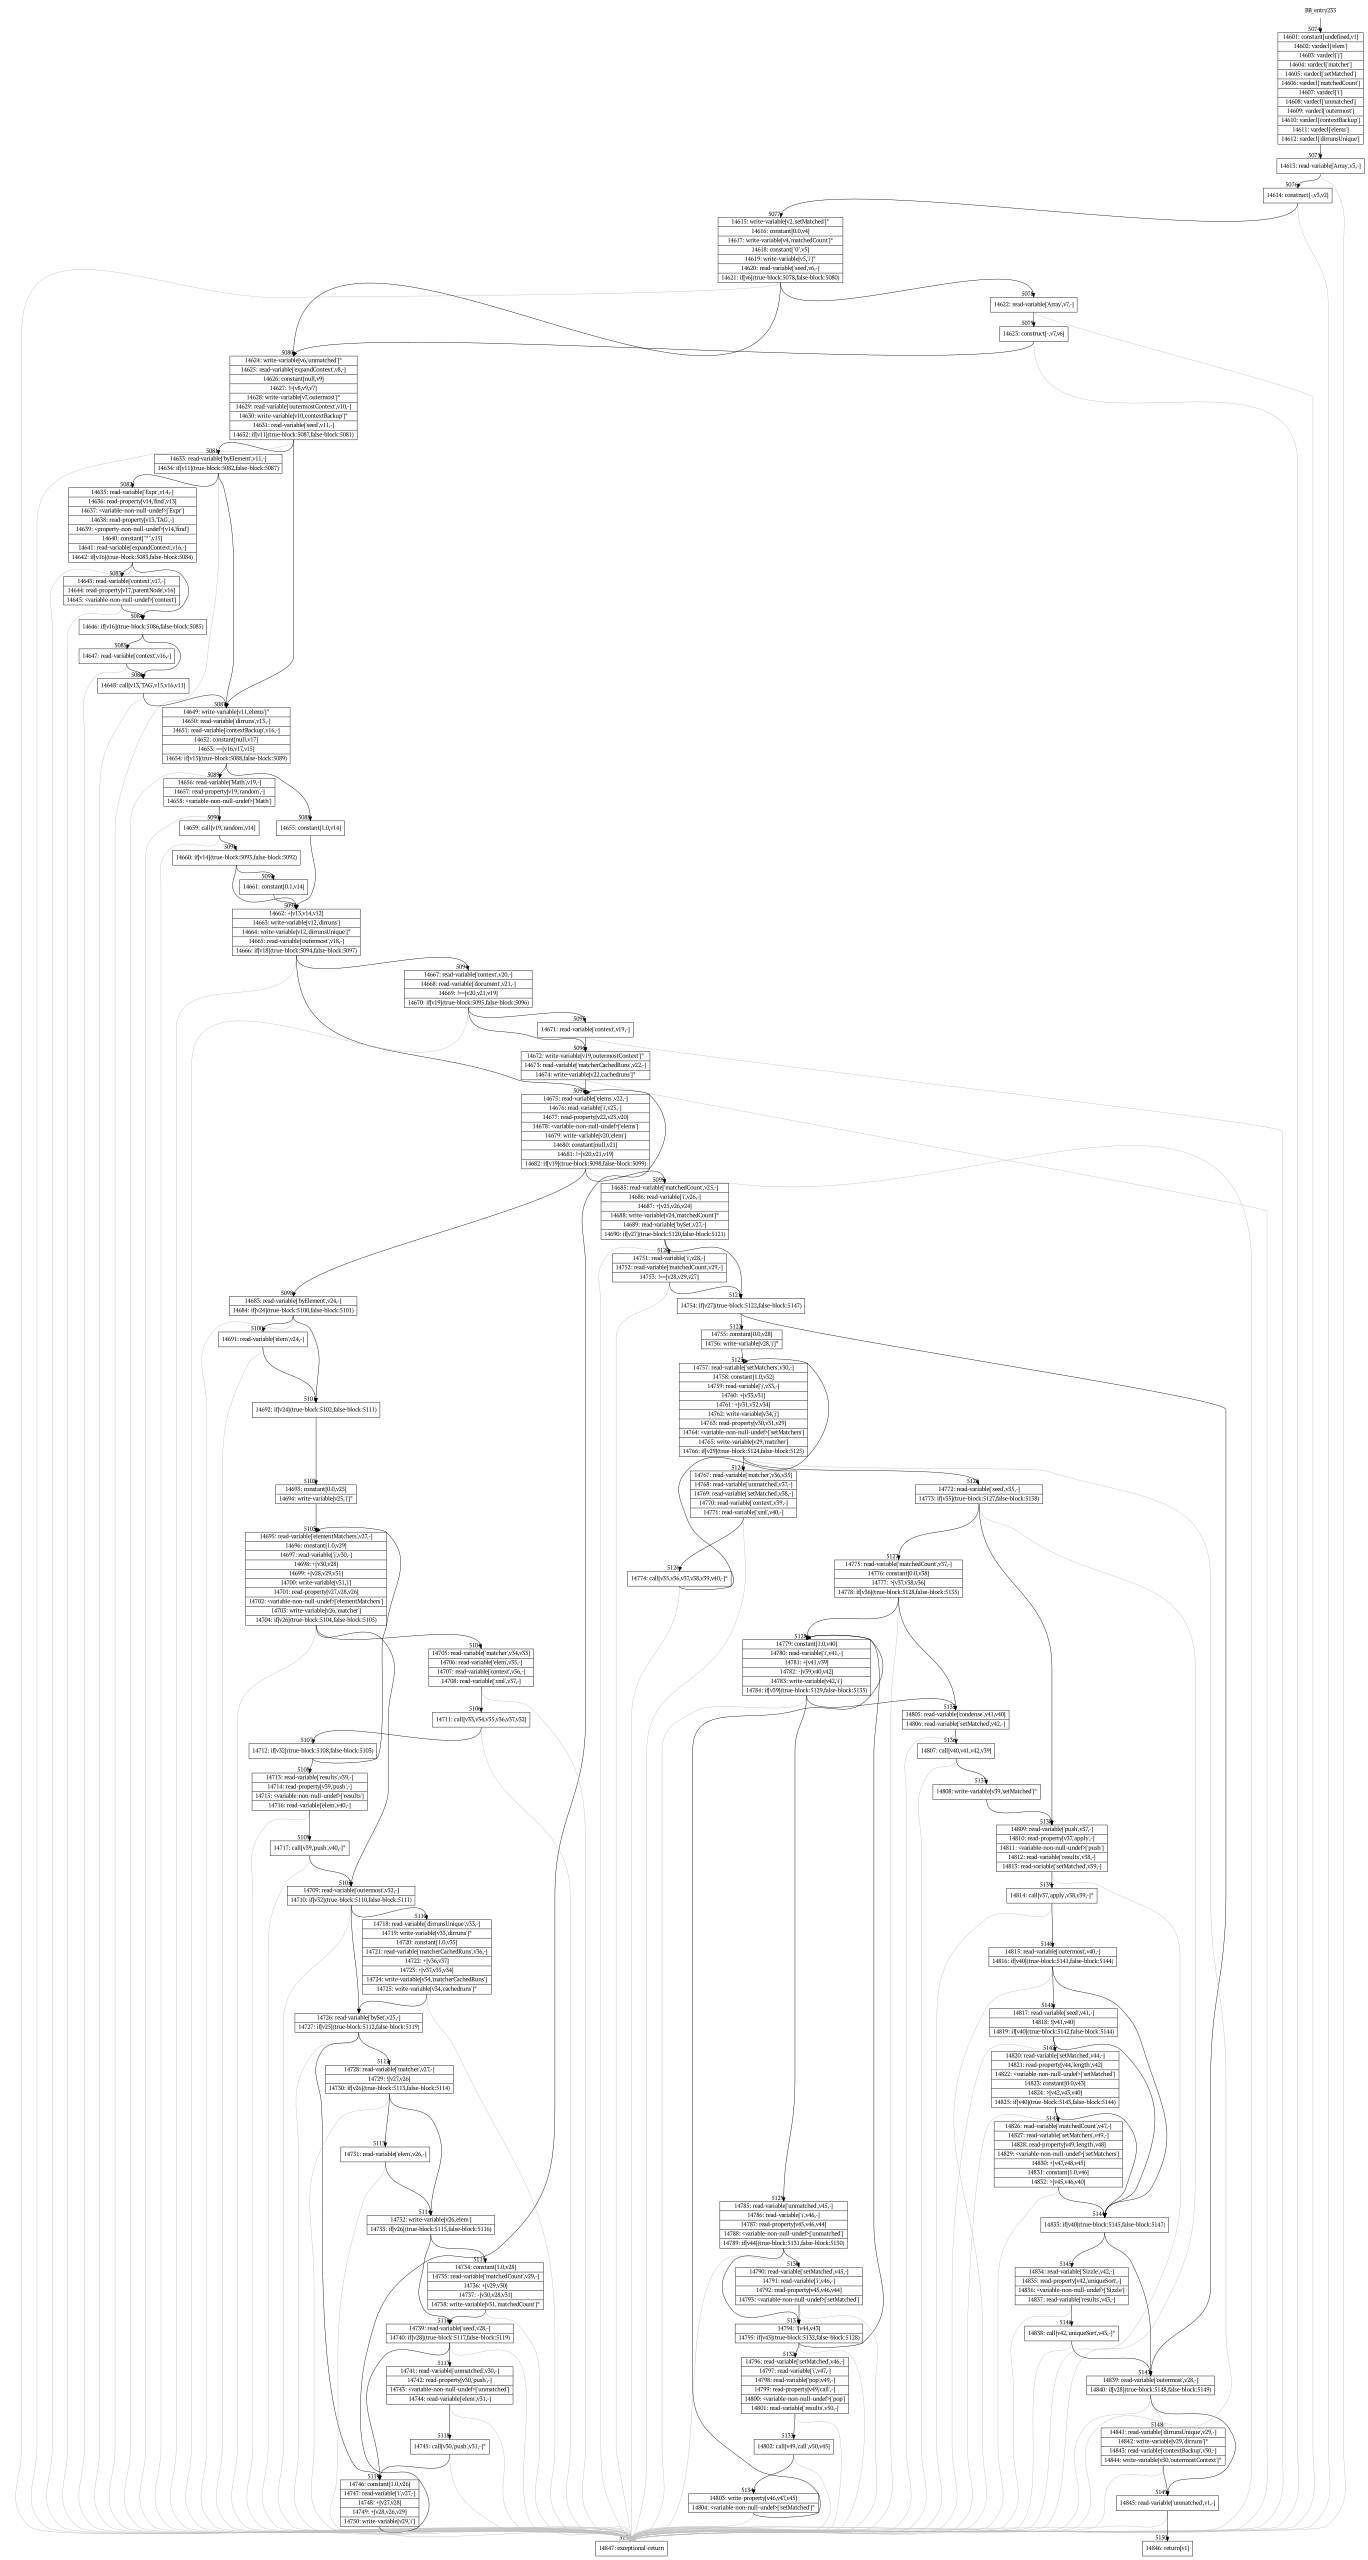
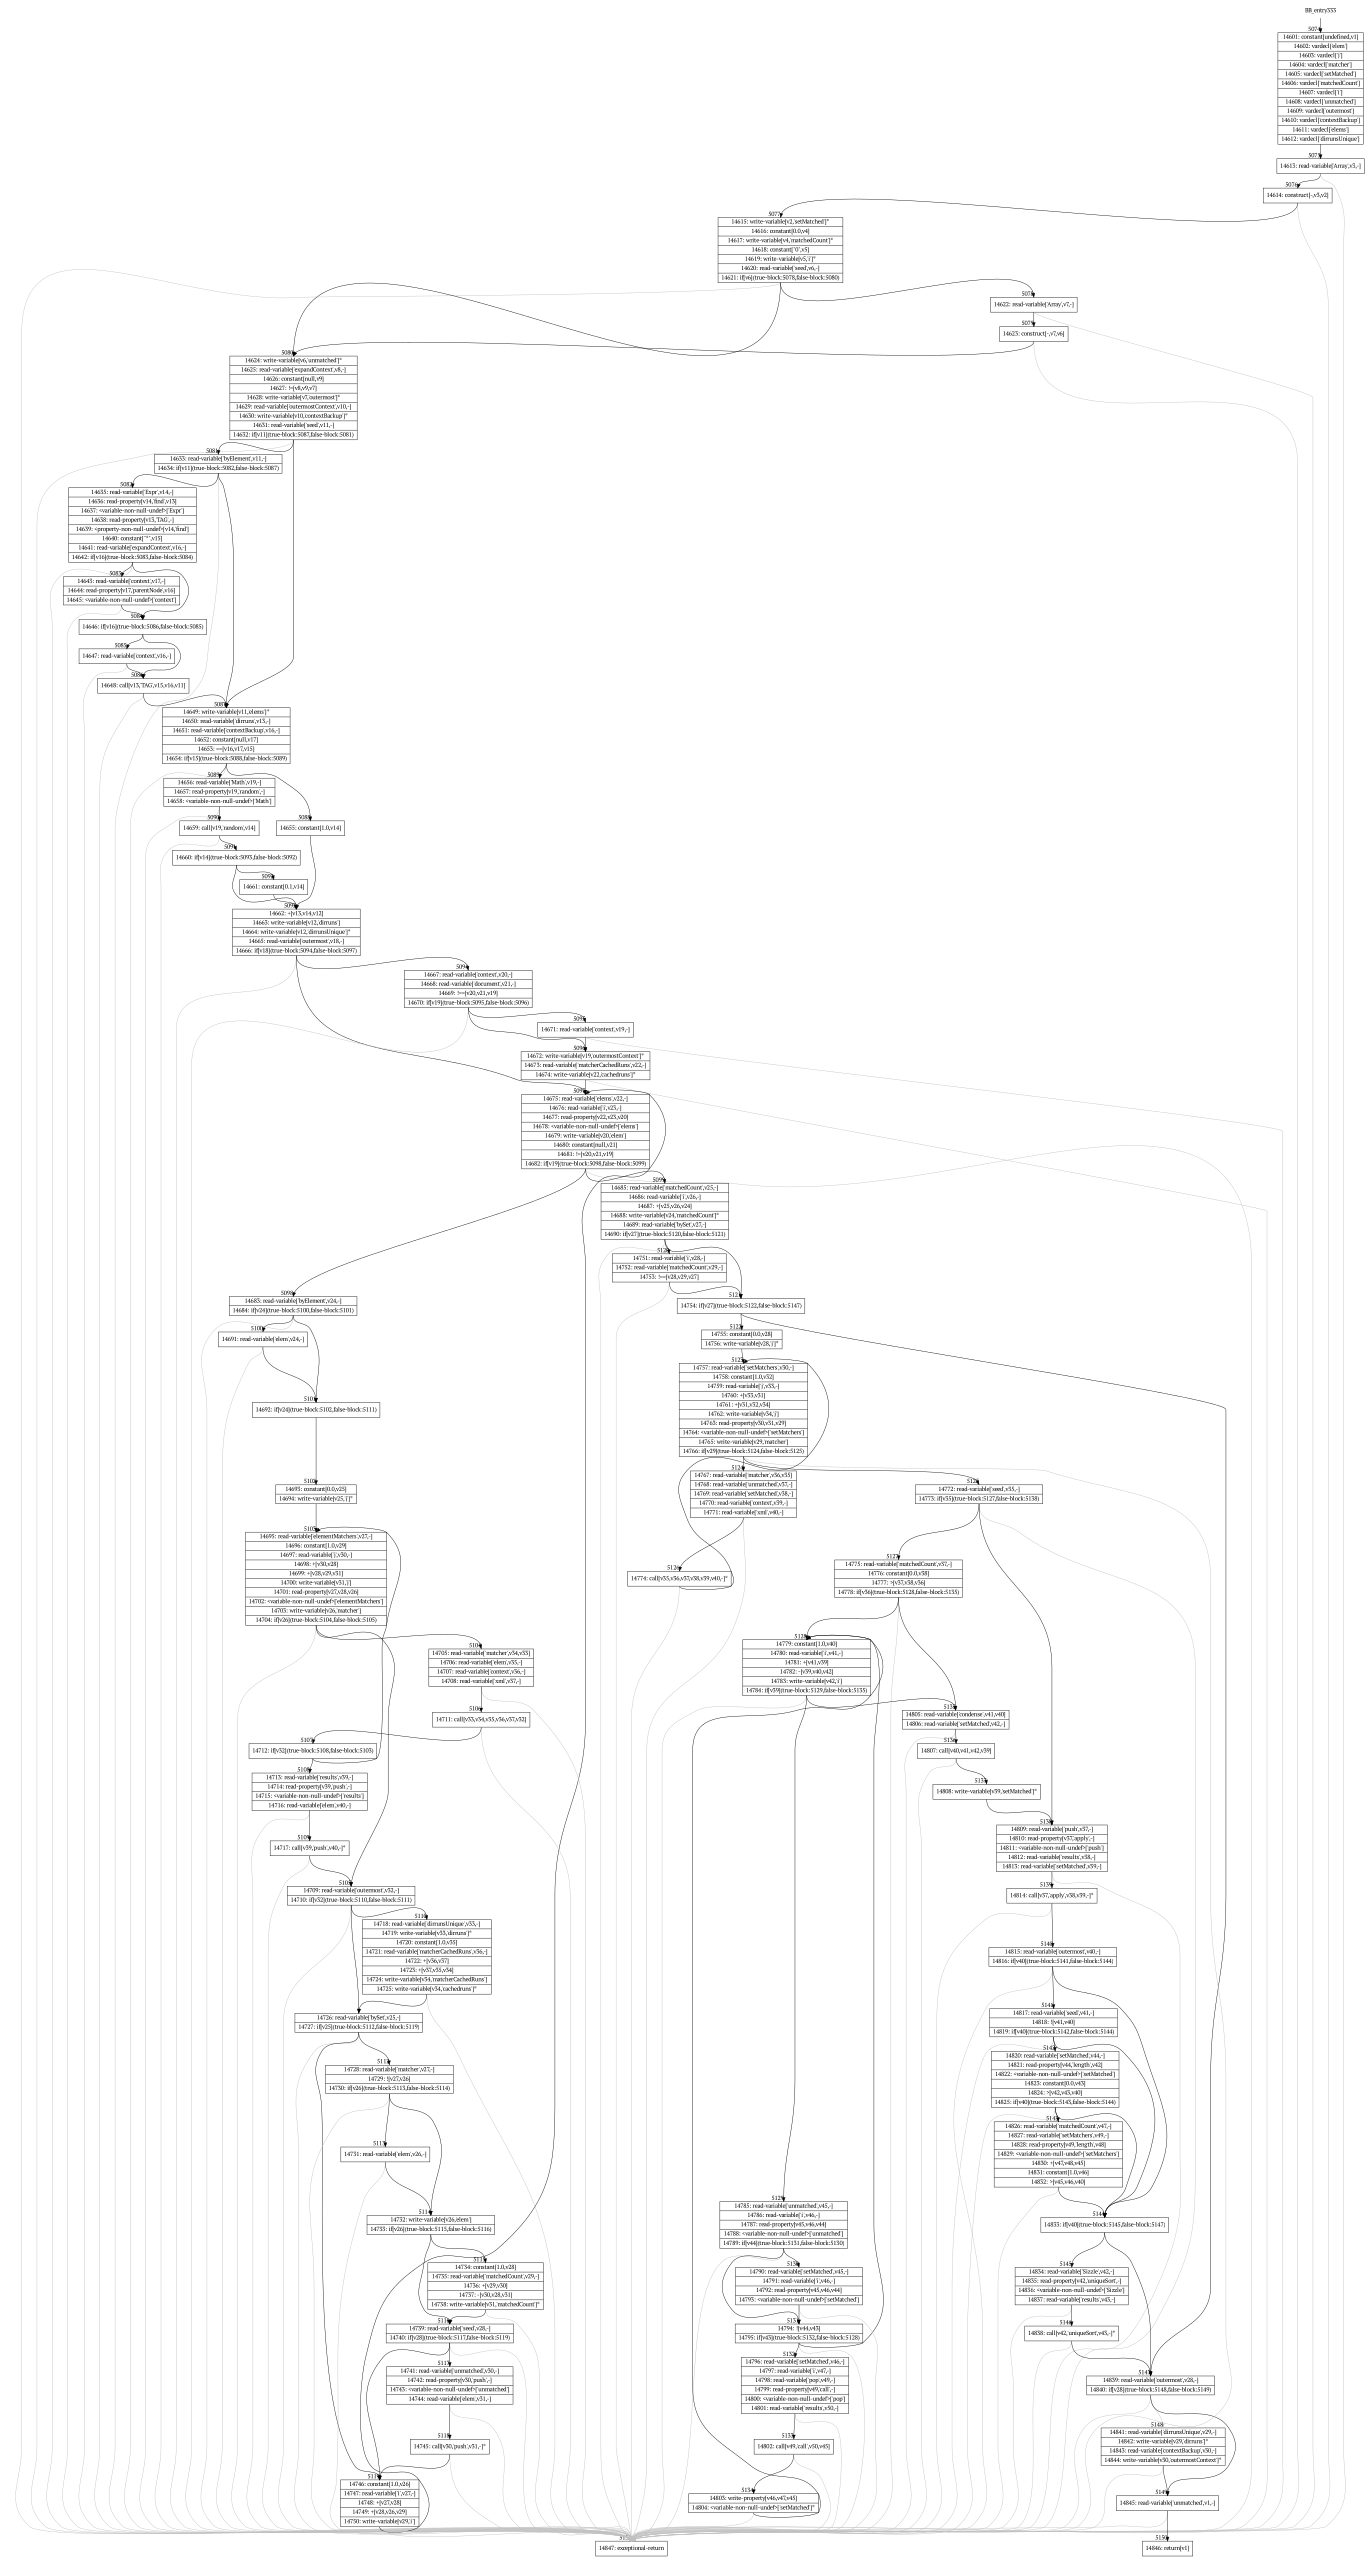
(1321, 11) -> (1321, 11)
